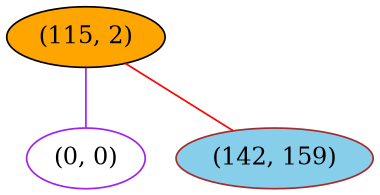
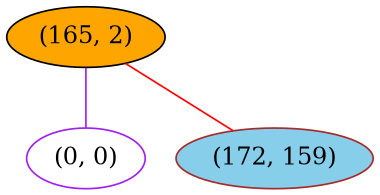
(86, 37) -> (86, 37)
(275, 158) -> (275, 158)
